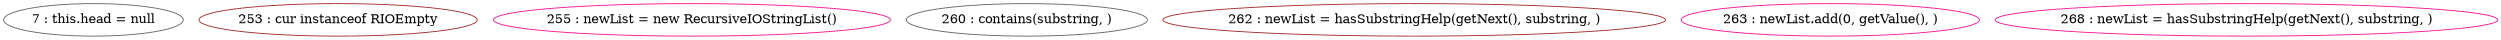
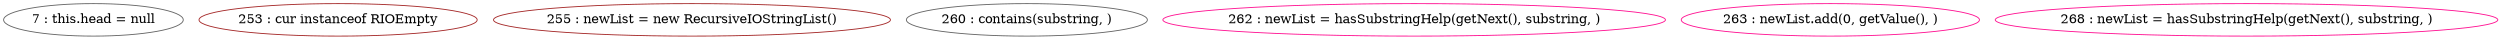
(692, 20) -> (692, 20)
(1414, 20) -> (1414, 20)
